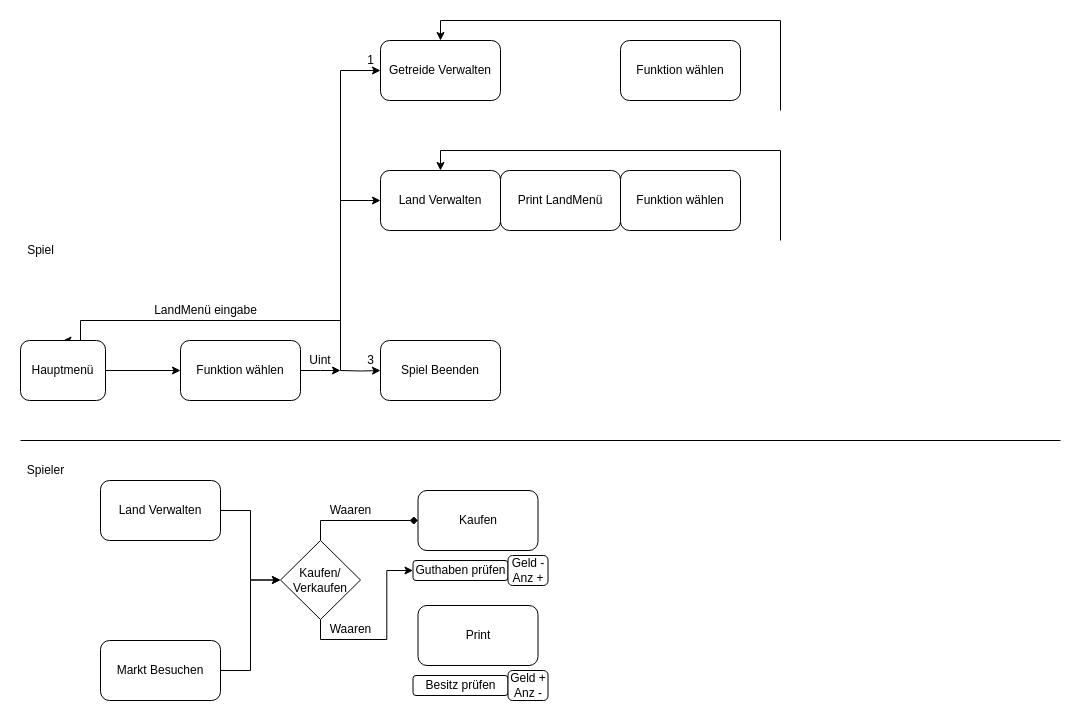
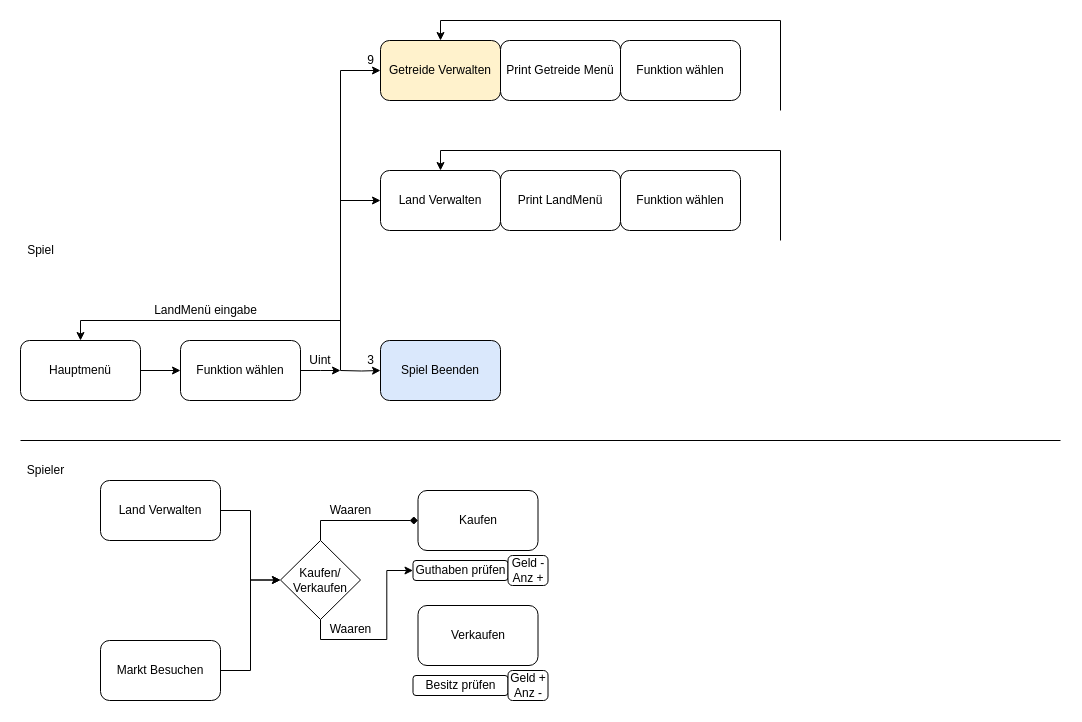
(371, 61) -> (371, 61)
(441, 71) -> (441, 71)
none -> (561, 71)
(63, 371) -> (81, 371)
(441, 371) -> (441, 371)
(479, 636) -> (479, 636)
